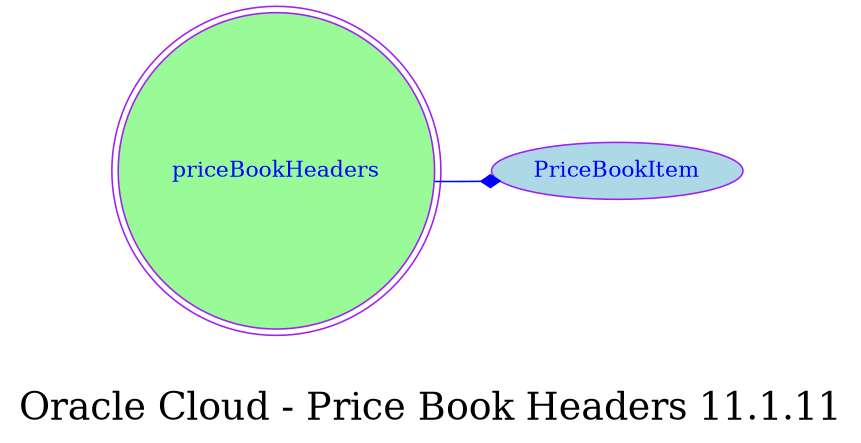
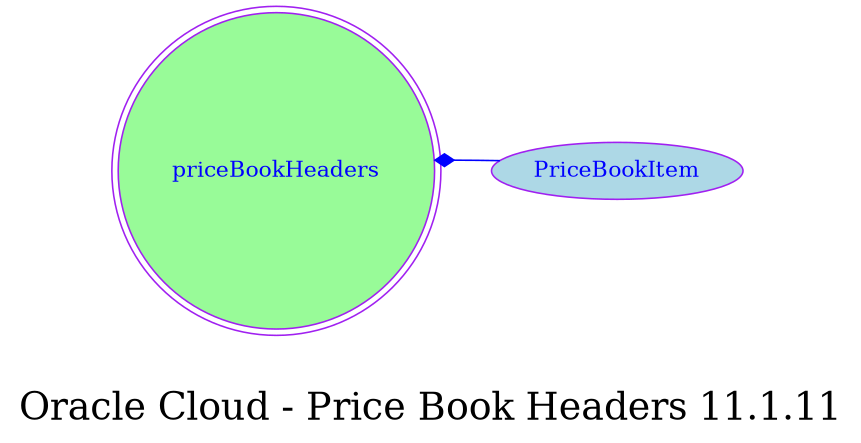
(458, 182) -> (477, 160)
